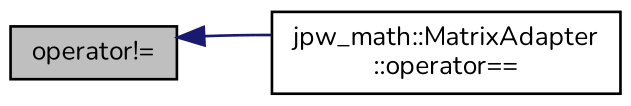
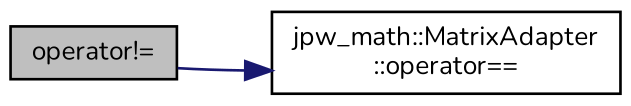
(238, 35) -> (211, 70)
